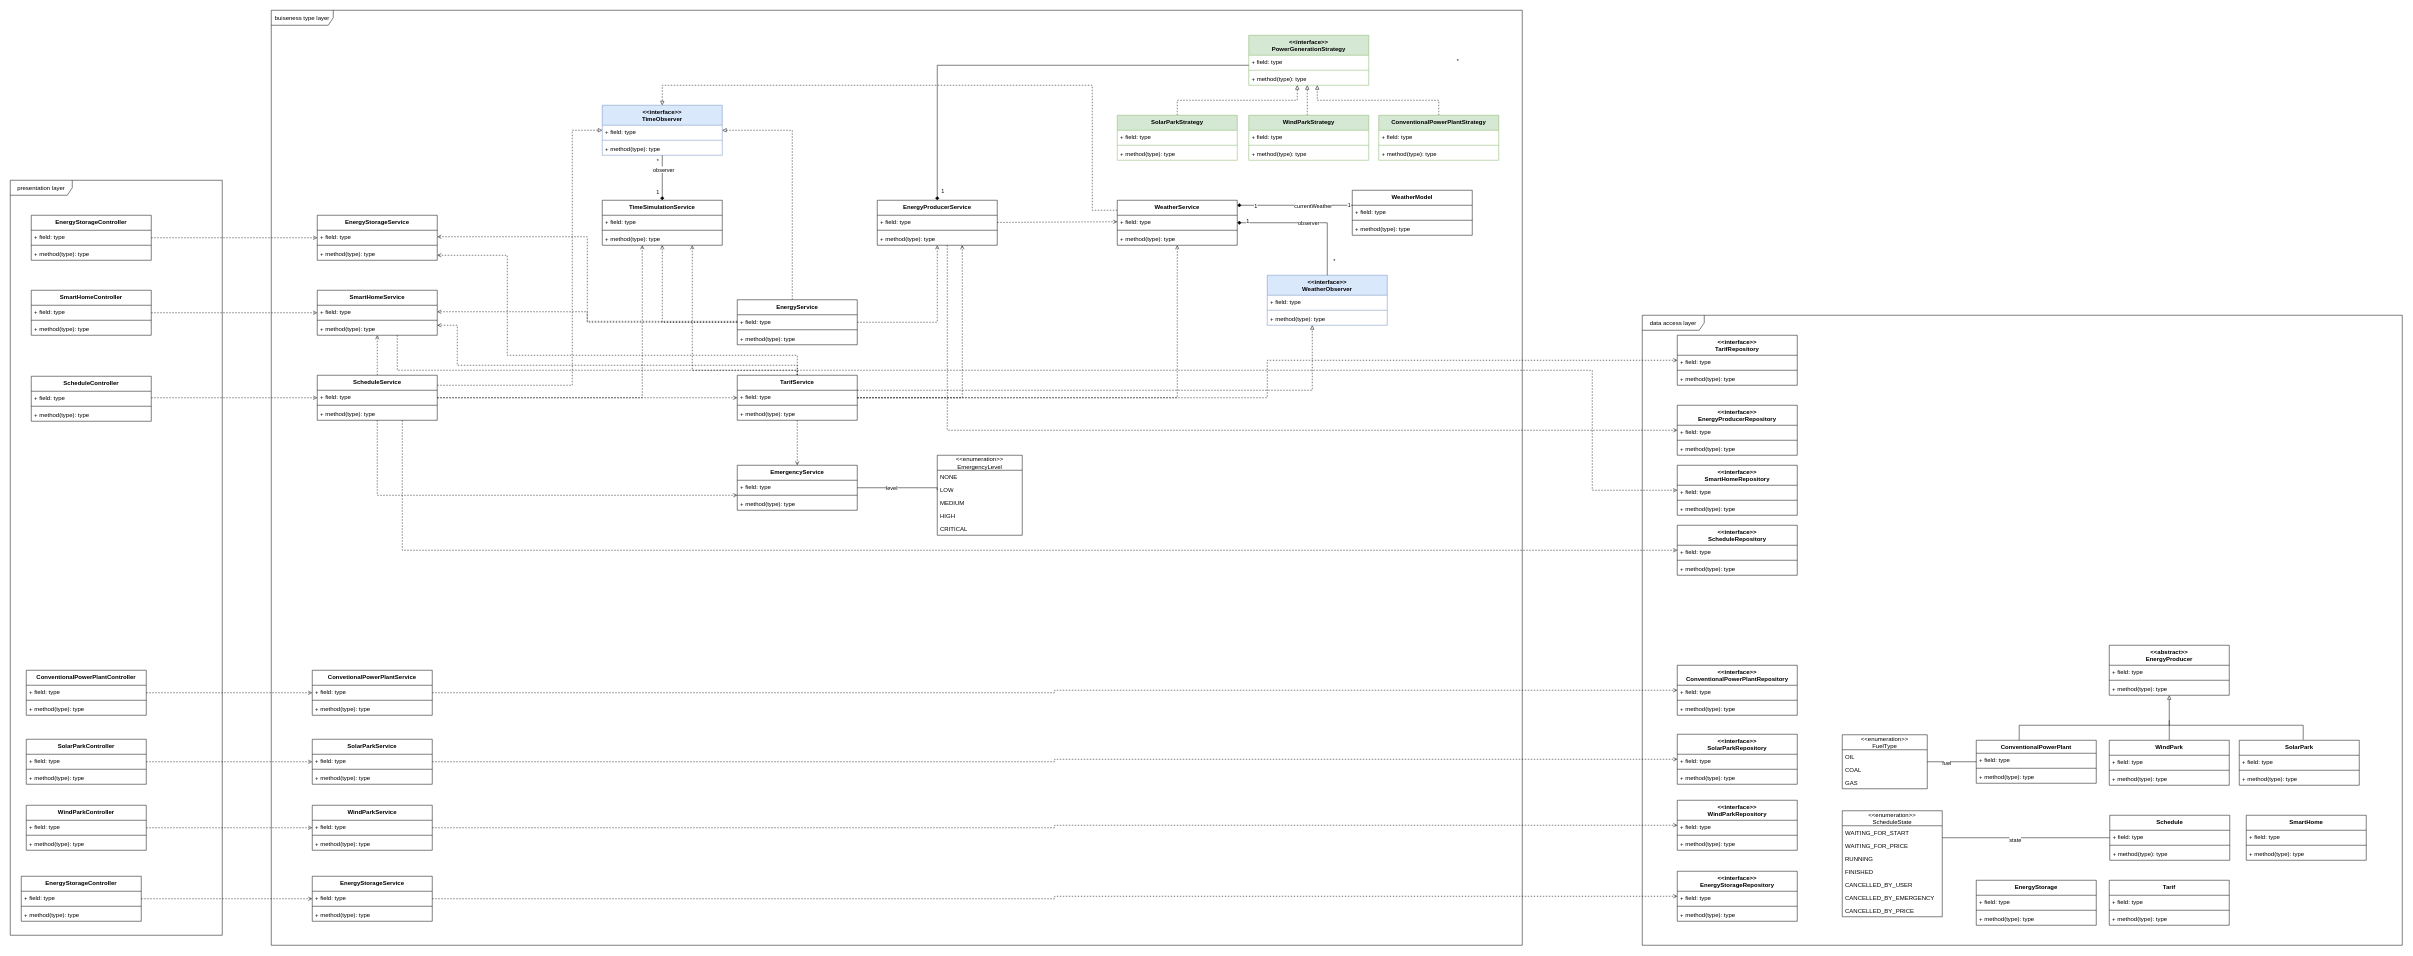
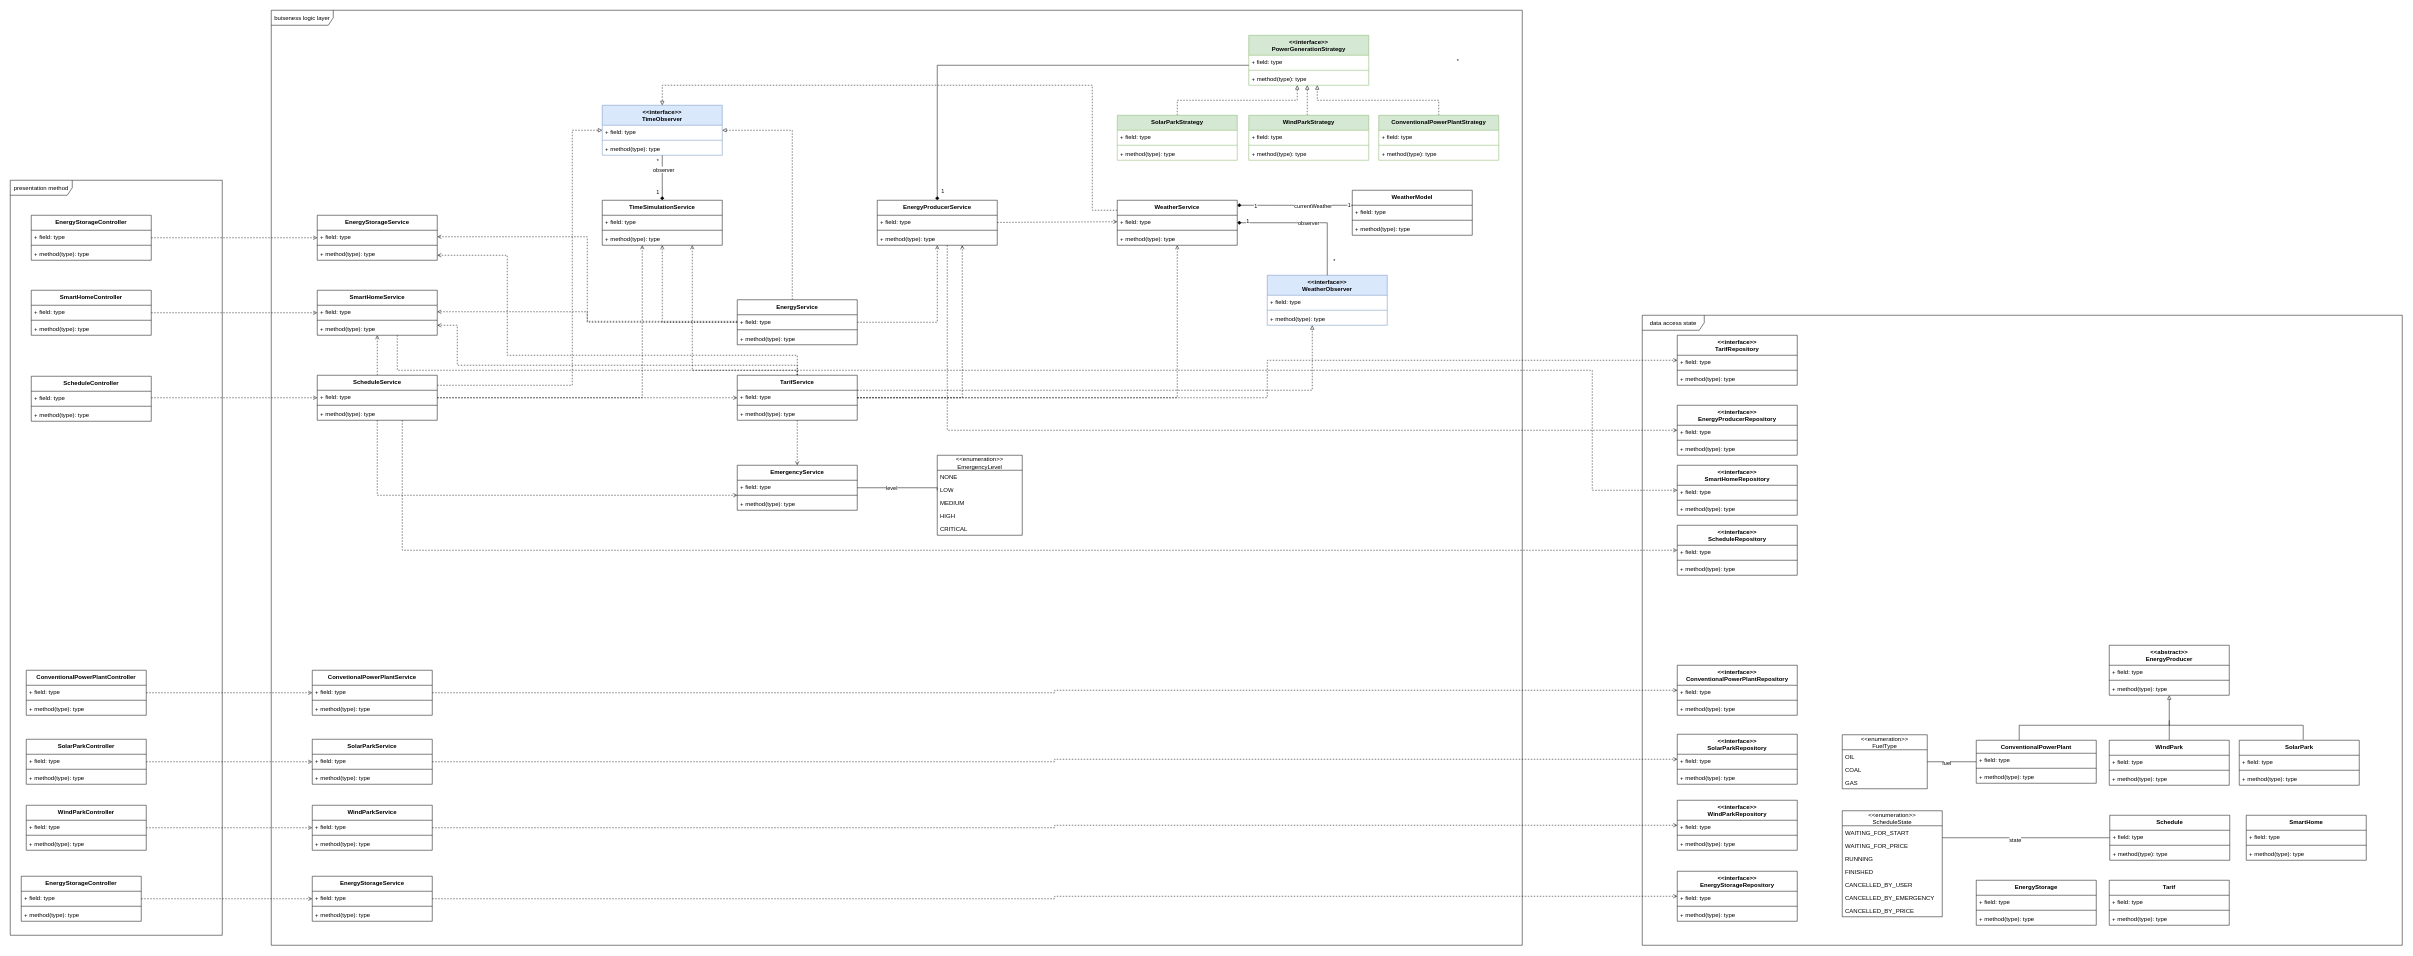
(302, 18) -> (302, 18)
(41, 188) -> (41, 188)
(1673, 323) -> (1673, 323)
